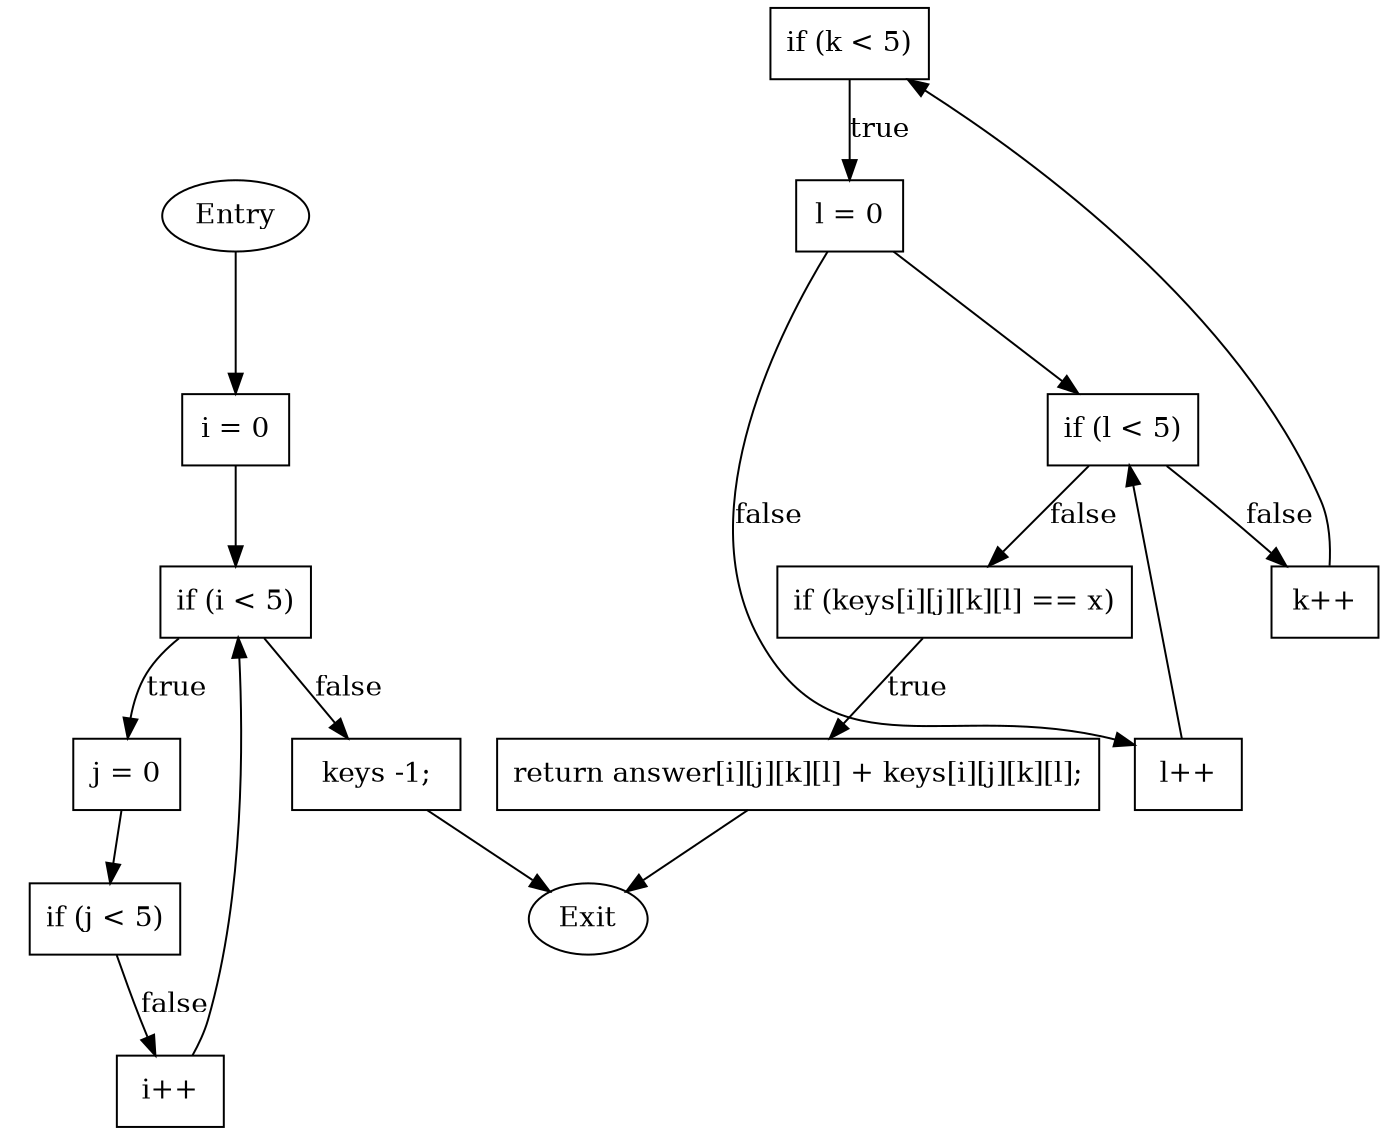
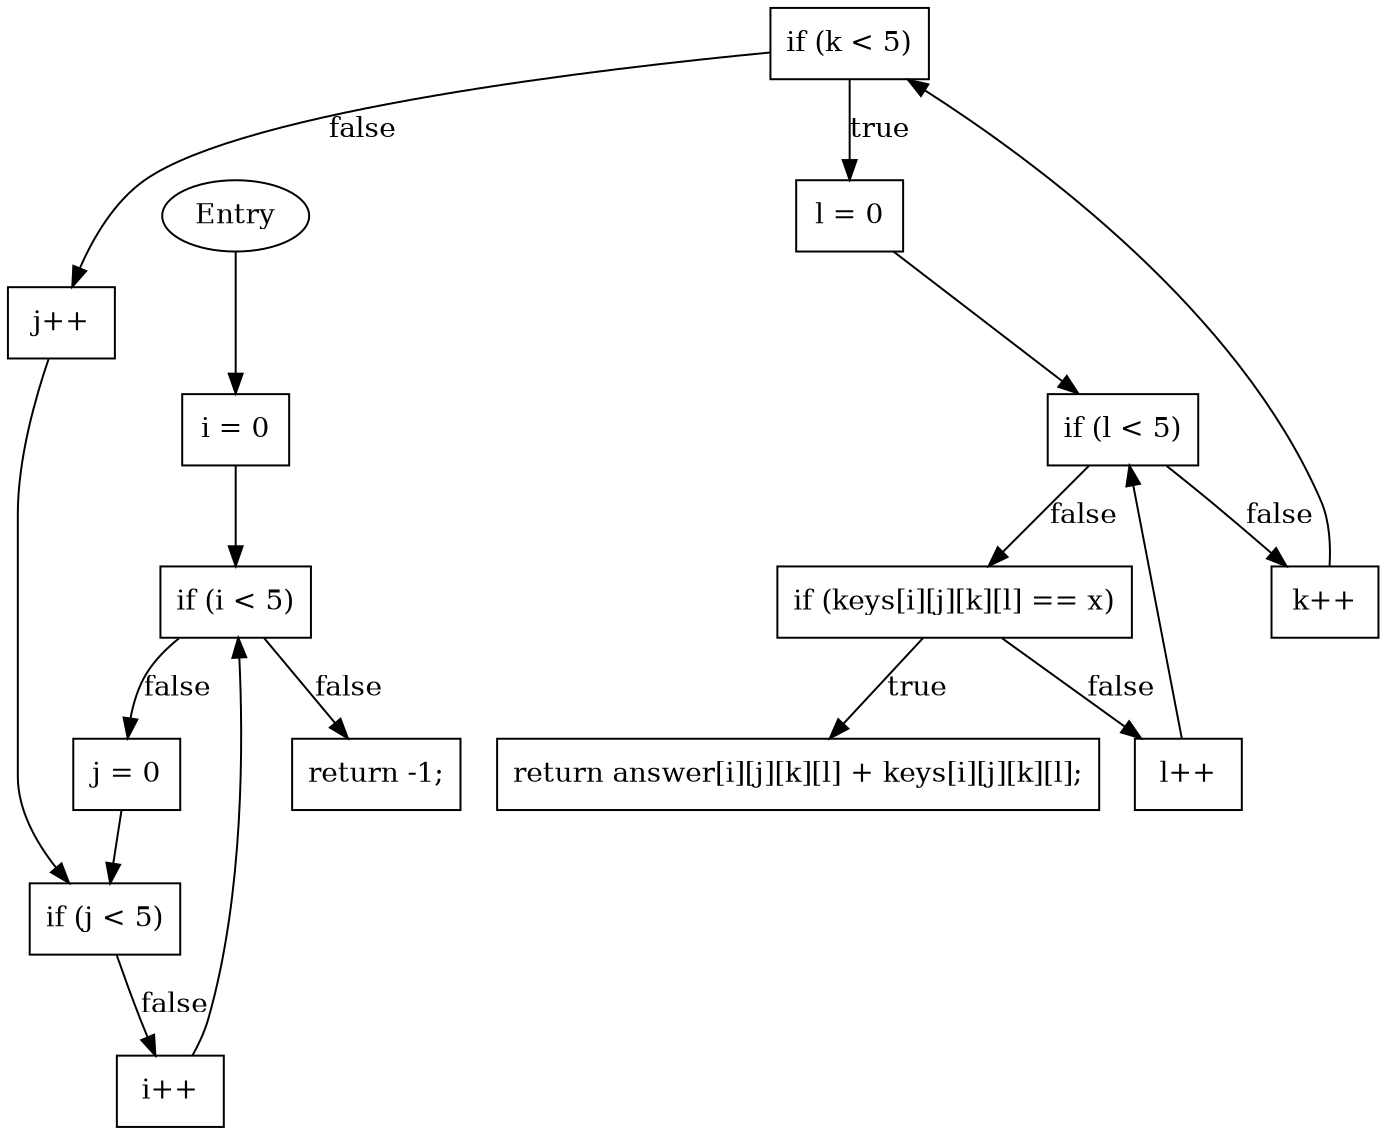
none -> (61, 323)
(755, 630) -> (1063, 682)
(177, 688) -> (177, 688)
(376, 774) -> (376, 774)
(588, 919) -> none
